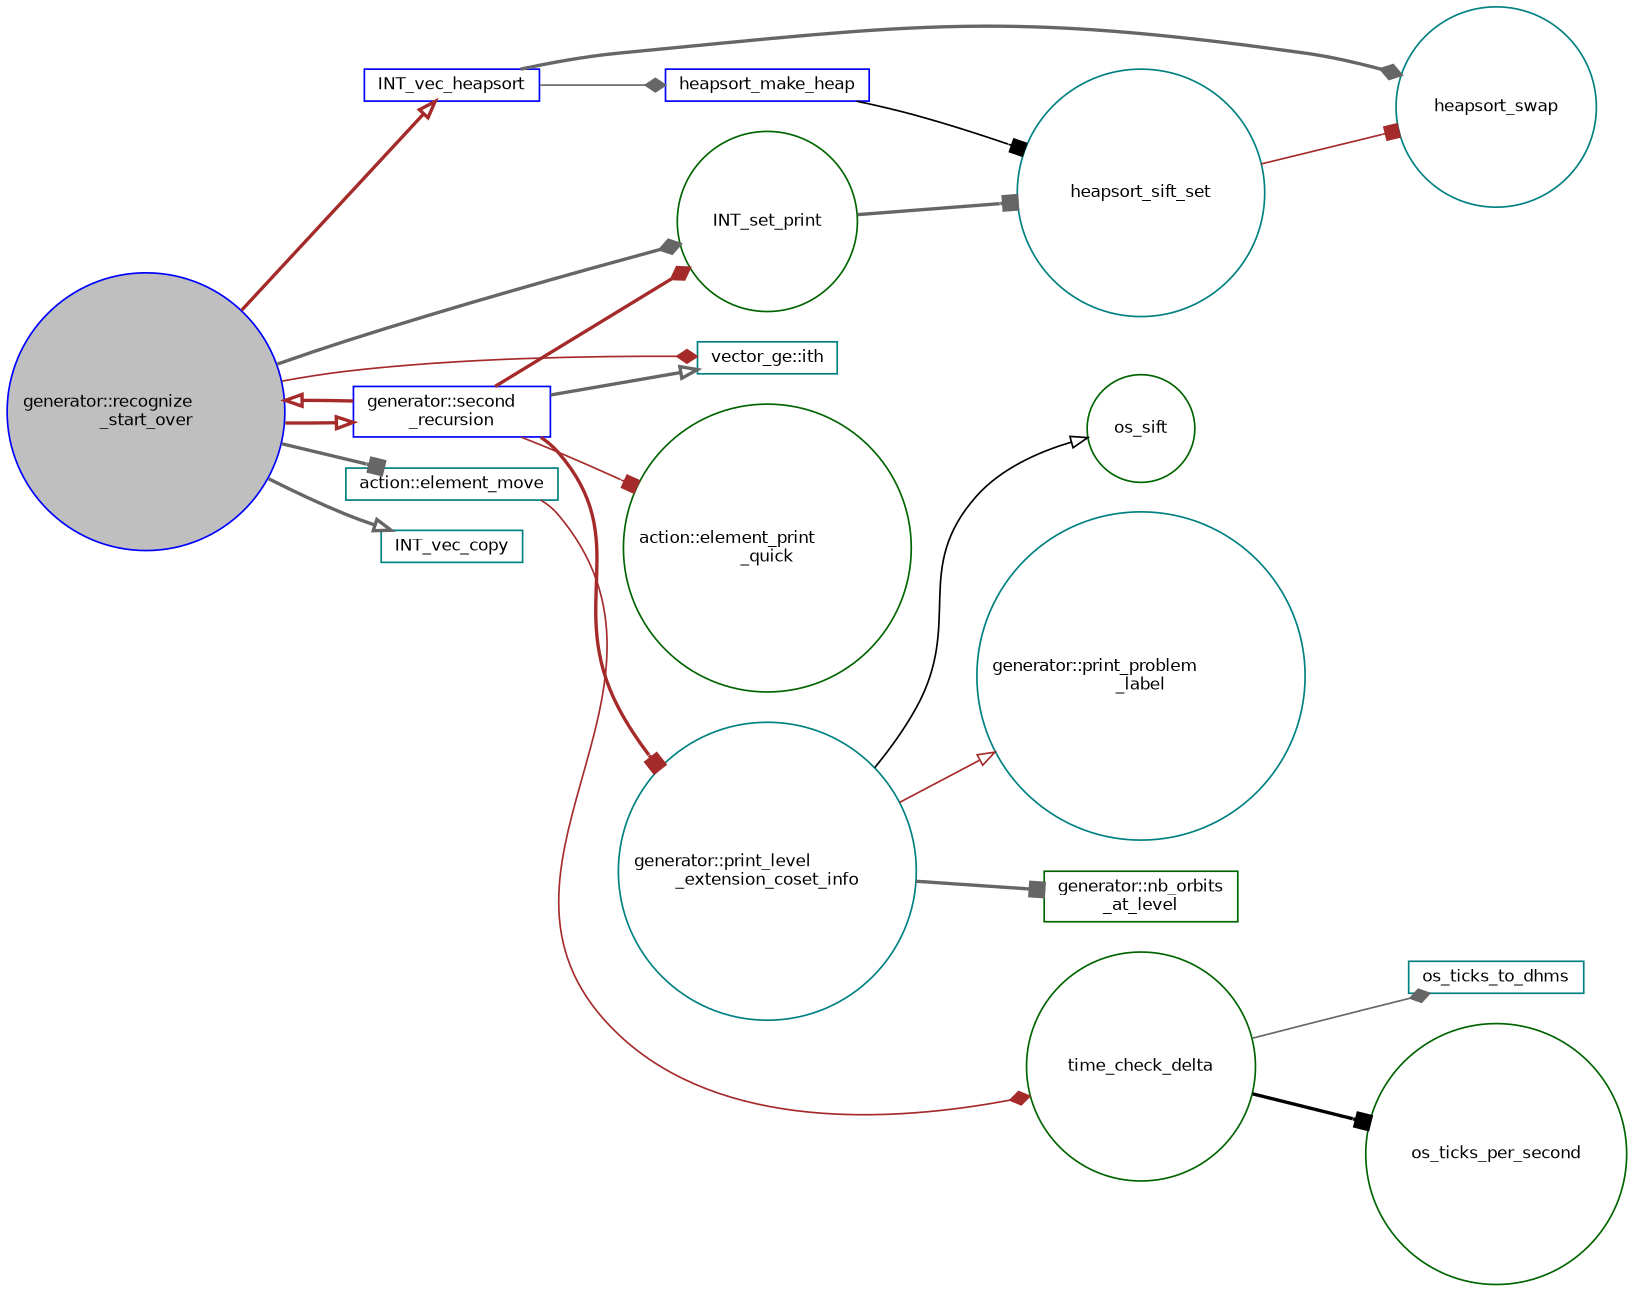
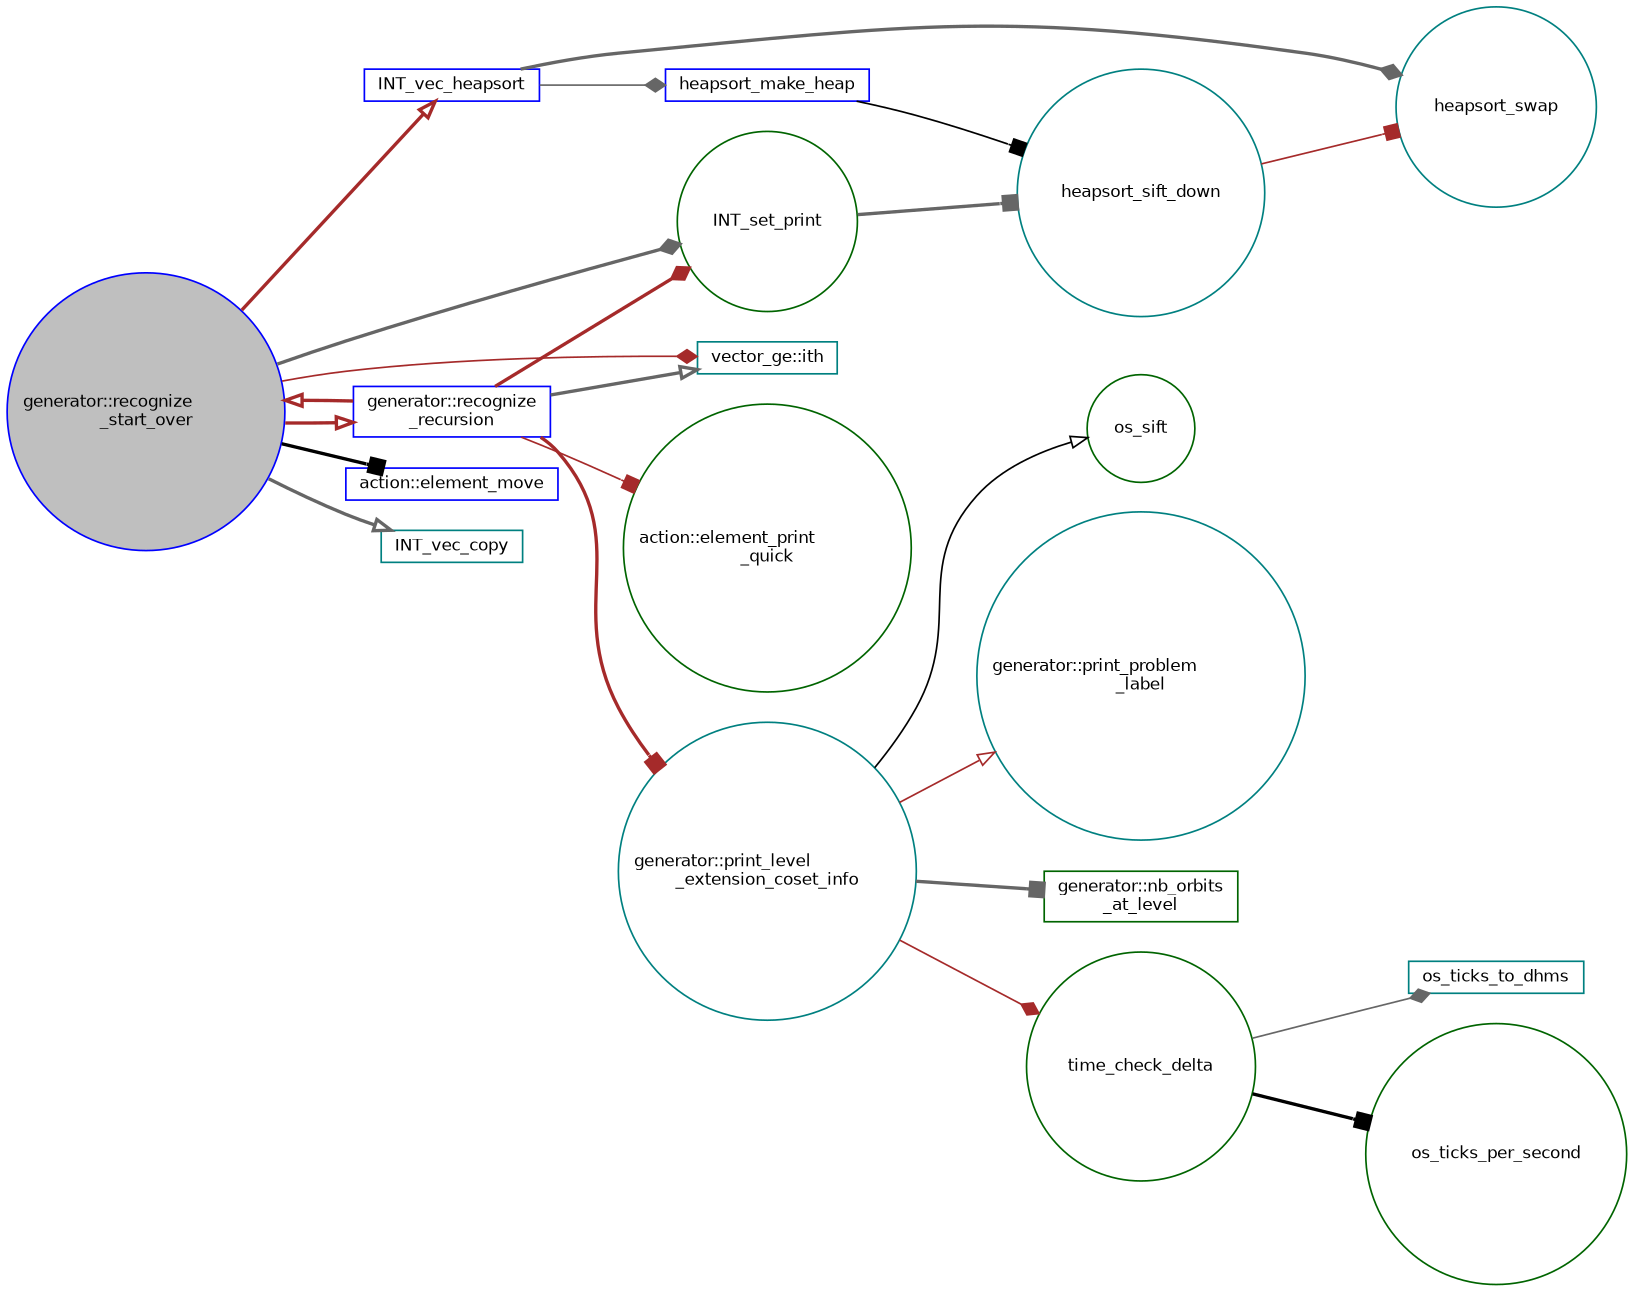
(1141, 193) -> (1141, 193)
(452, 412) -> (452, 412)
(324, 454) -> (324, 454)
(452, 484) -> (452, 484)
(572, 967) -> (960, 972)
